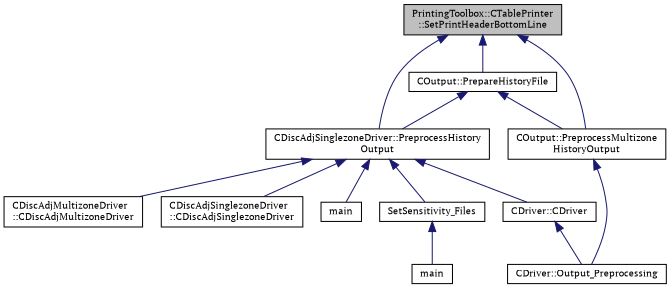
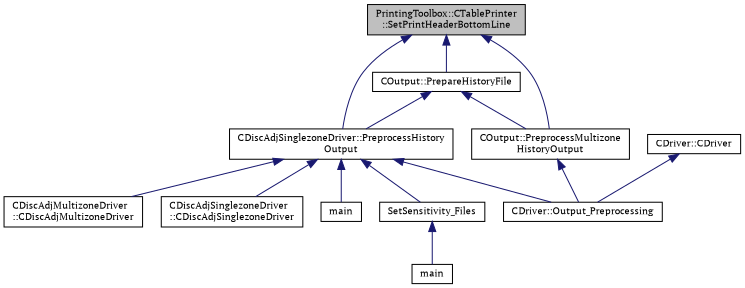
(476, 183) -> (477, 182)
